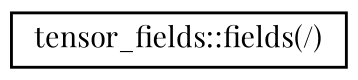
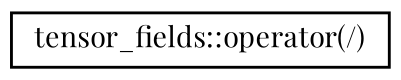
(179, 40) -> (200, 40)
